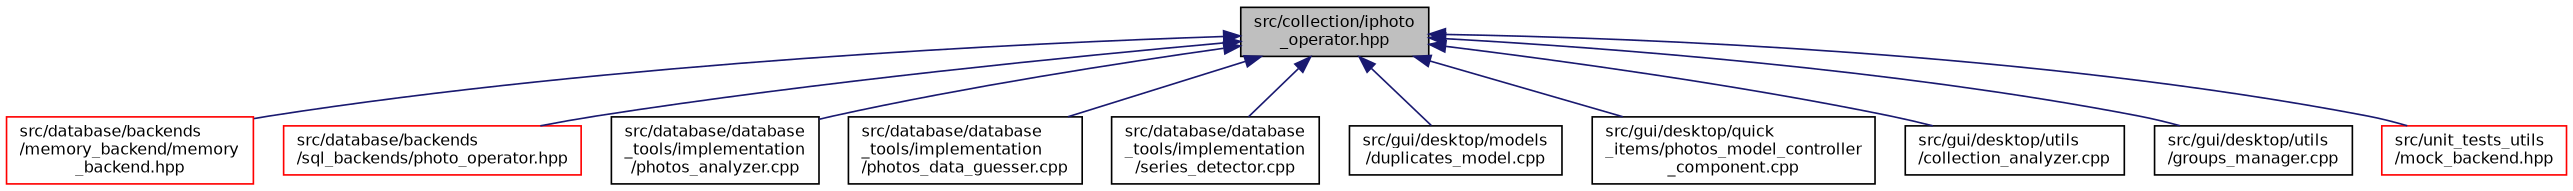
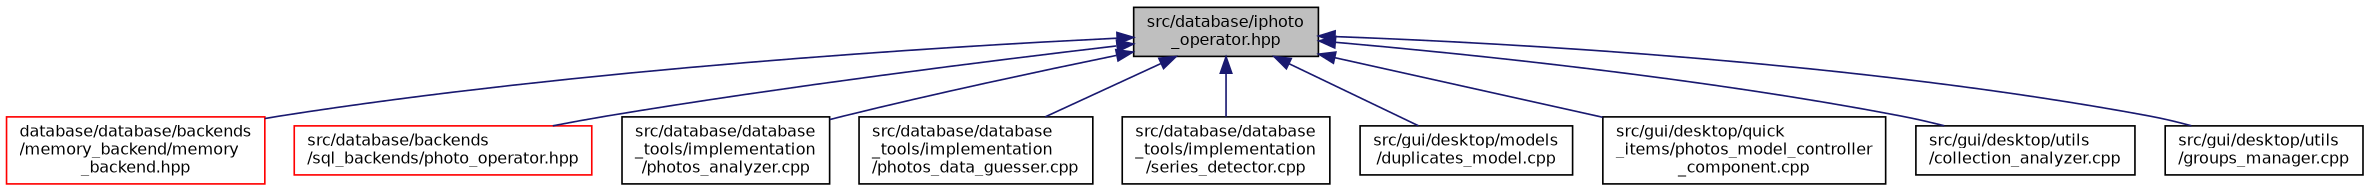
(1335, 32) -> (1226, 32)
(130, 150) -> (136, 150)
(2474, 150) -> none
